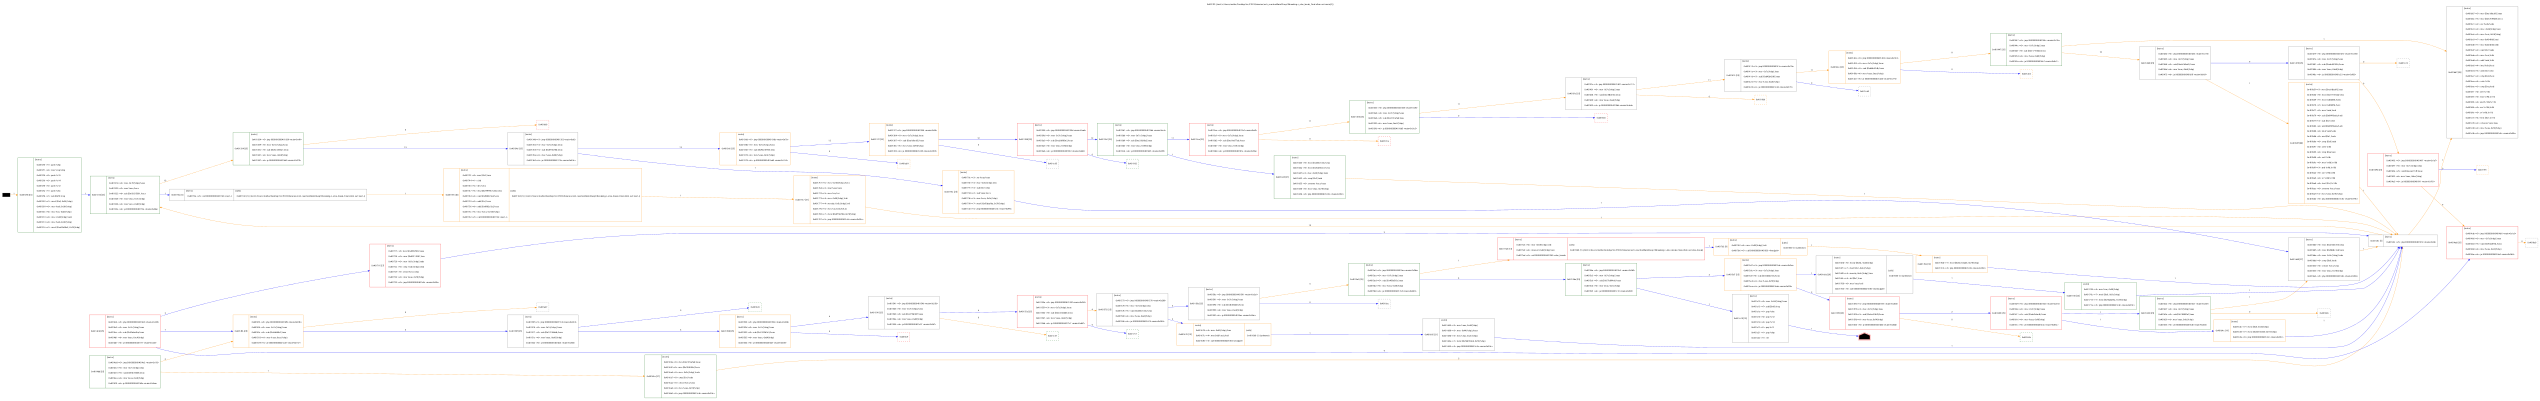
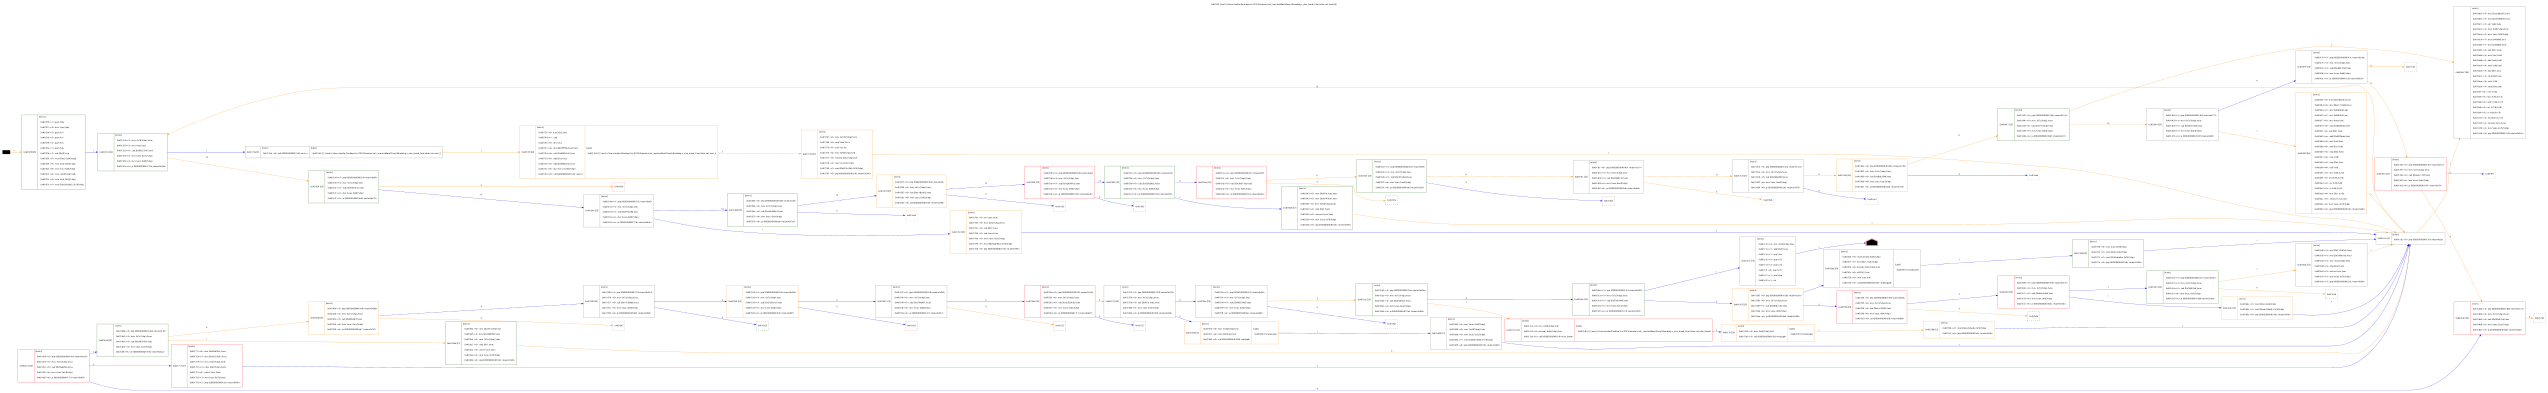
(755, 149) -> (762, 210)
(1652, 206) -> (1698, 232)
(196, 331) -> (92, 353)
